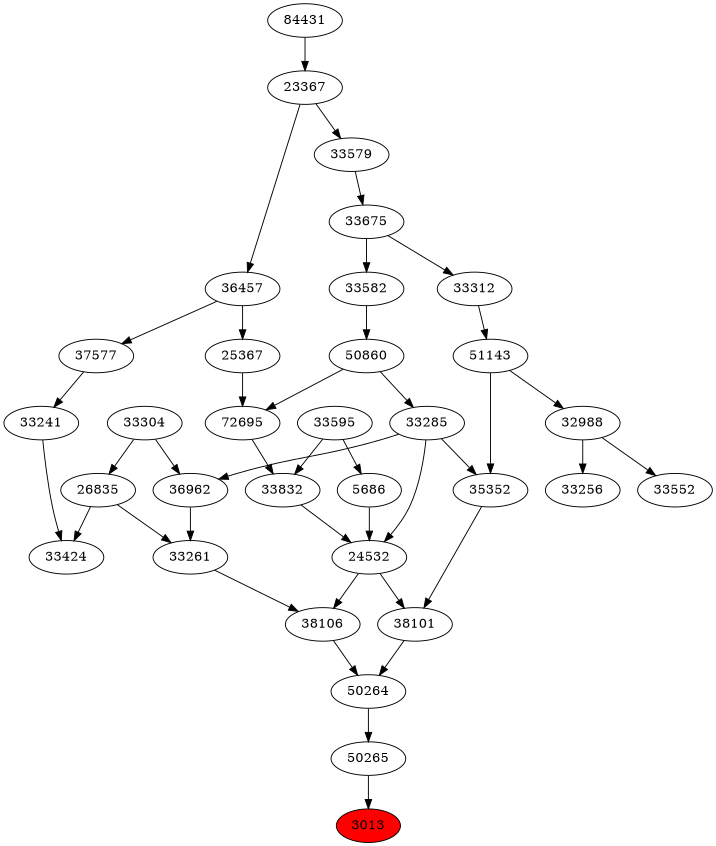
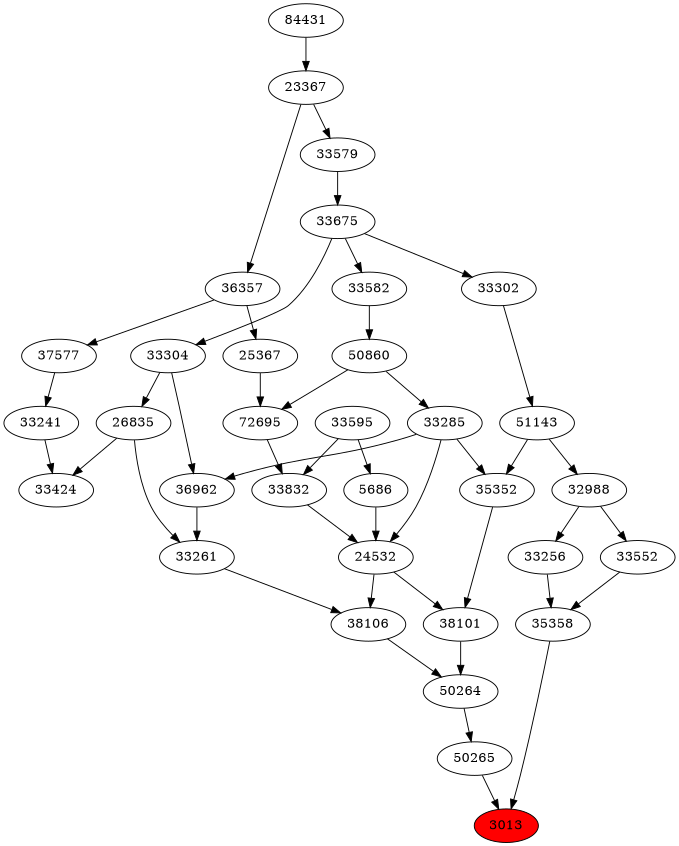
(243, 289) -> (243, 289)
(475, 289) -> (499, 289)
none -> (284, 308)
none -> (553, 624)
